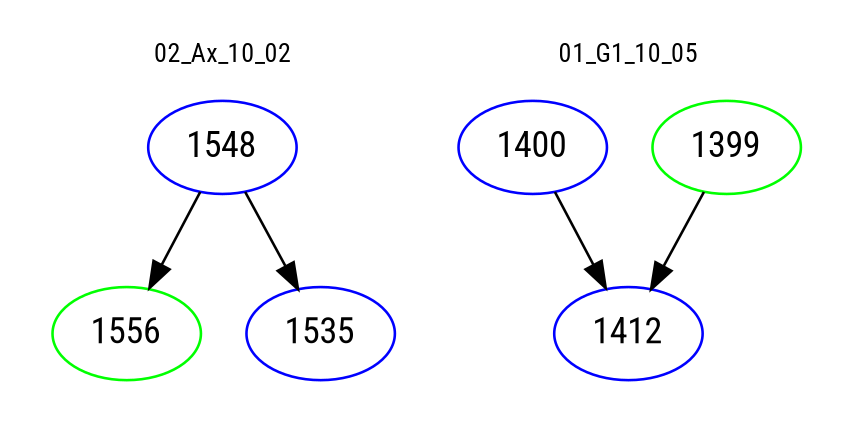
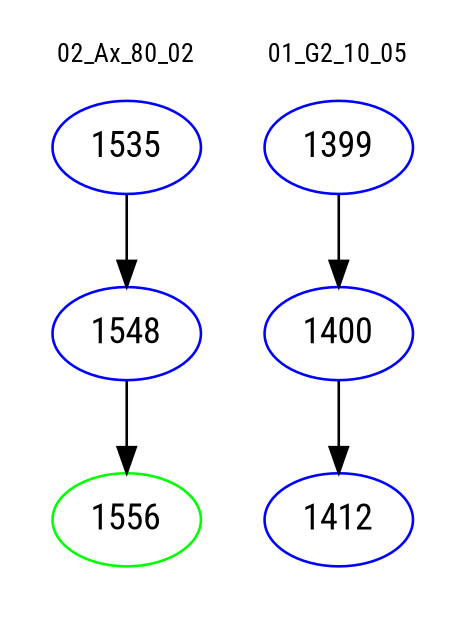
(224, 56) -> (127, 56)
(630, 56) -> (339, 56)
(727, 147) -> (339, 147)
(265, 229) -> (127, 228)
(684, 229) -> (339, 228)
